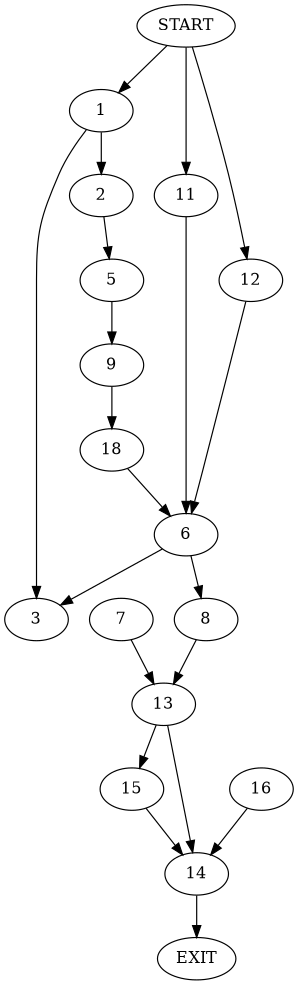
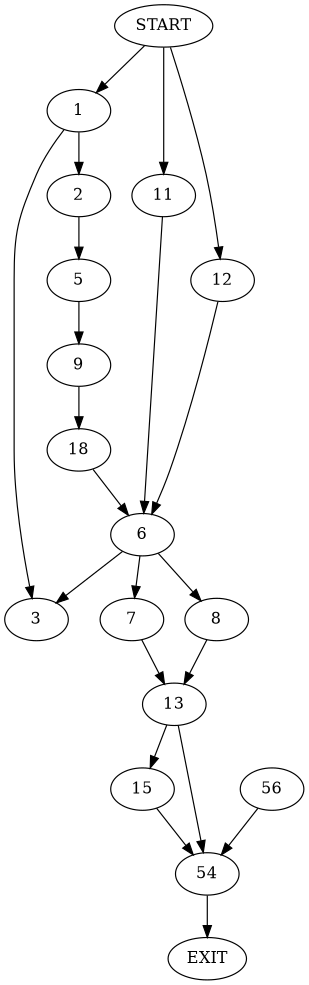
none -> (138, 571)
(261, 789) -> (272, 789)
(197, 874) -> (207, 874)
